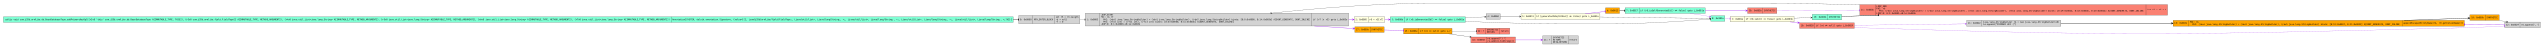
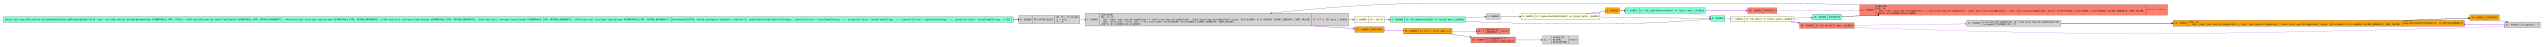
(1491, 32) -> (1492, 32)
